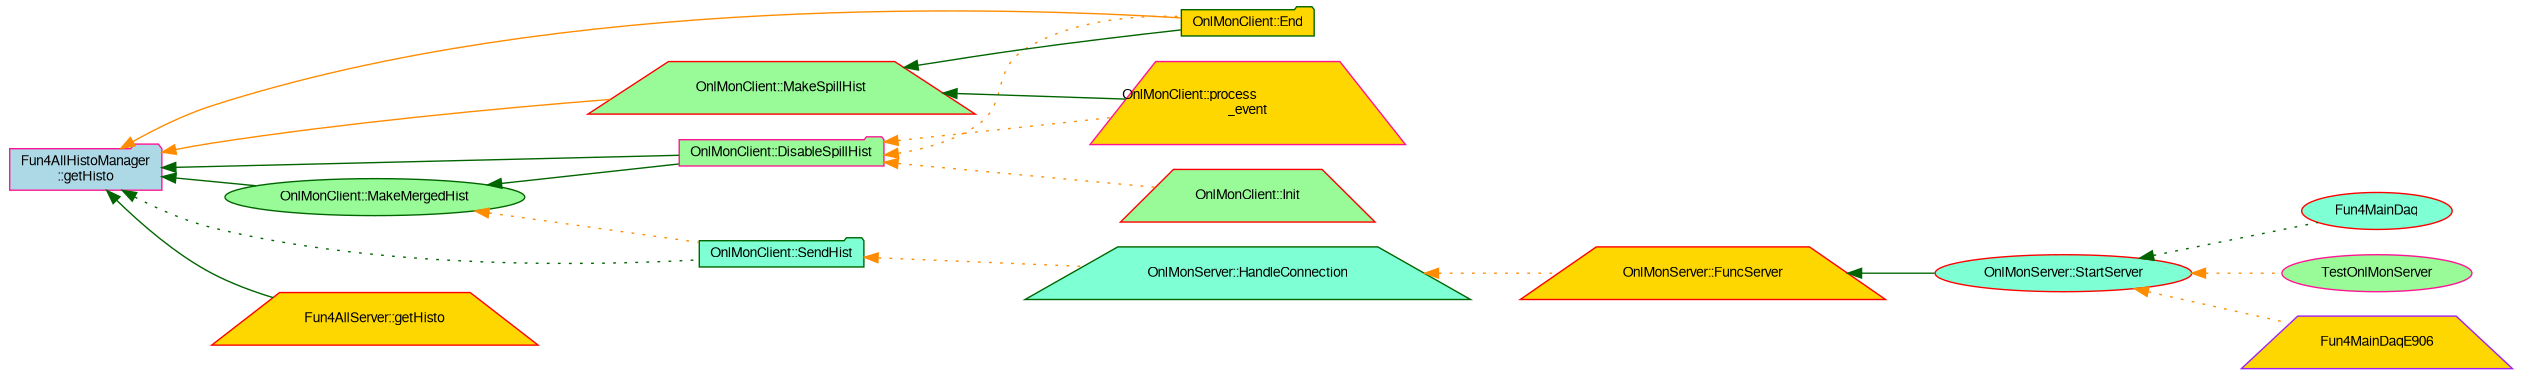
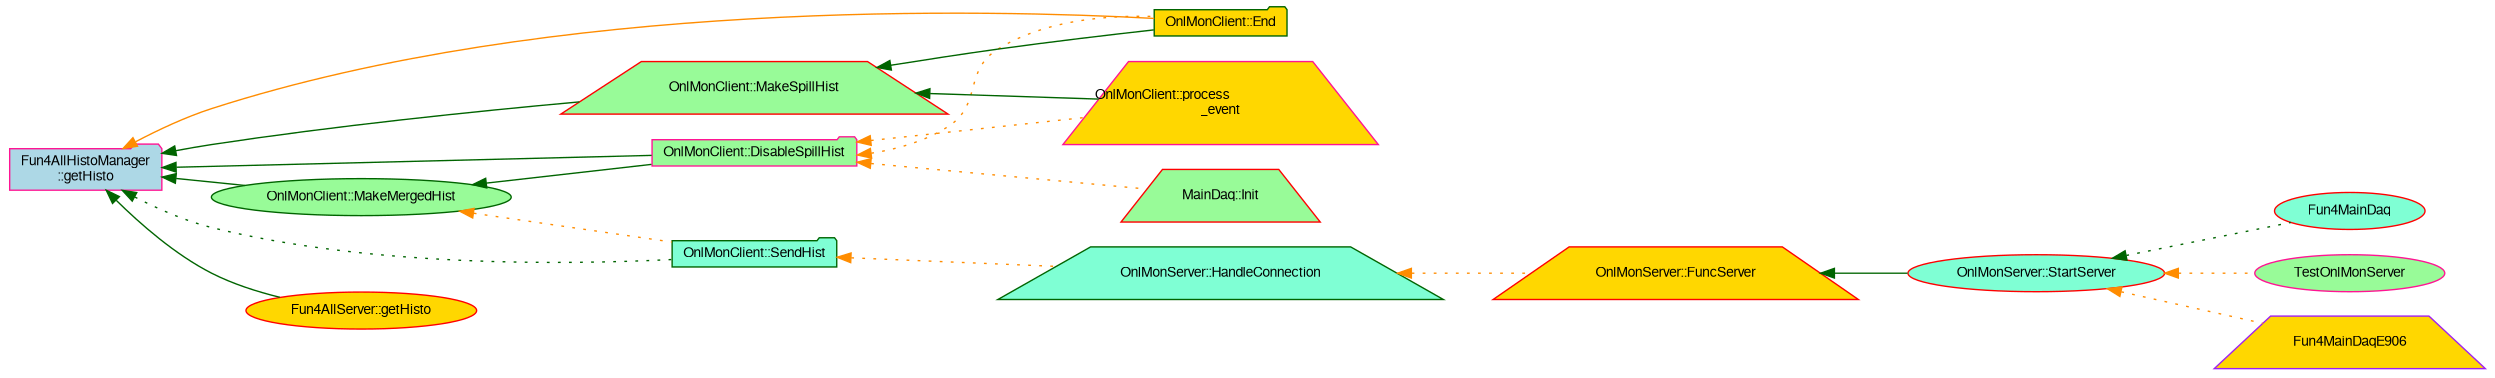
(393, 120) -> (377, 123)
(1248, 196) -> (1221, 196)
(375, 319) -> (361, 311)
